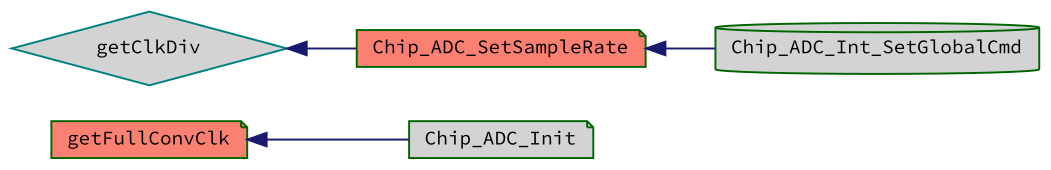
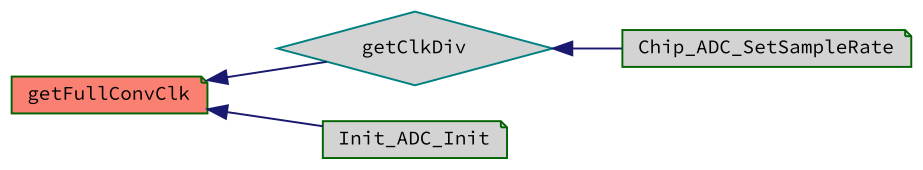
(501, 48) -> (767, 48)
(877, 48) -> none
none -> (277, 69)
(501, 140) -> (415, 140)
